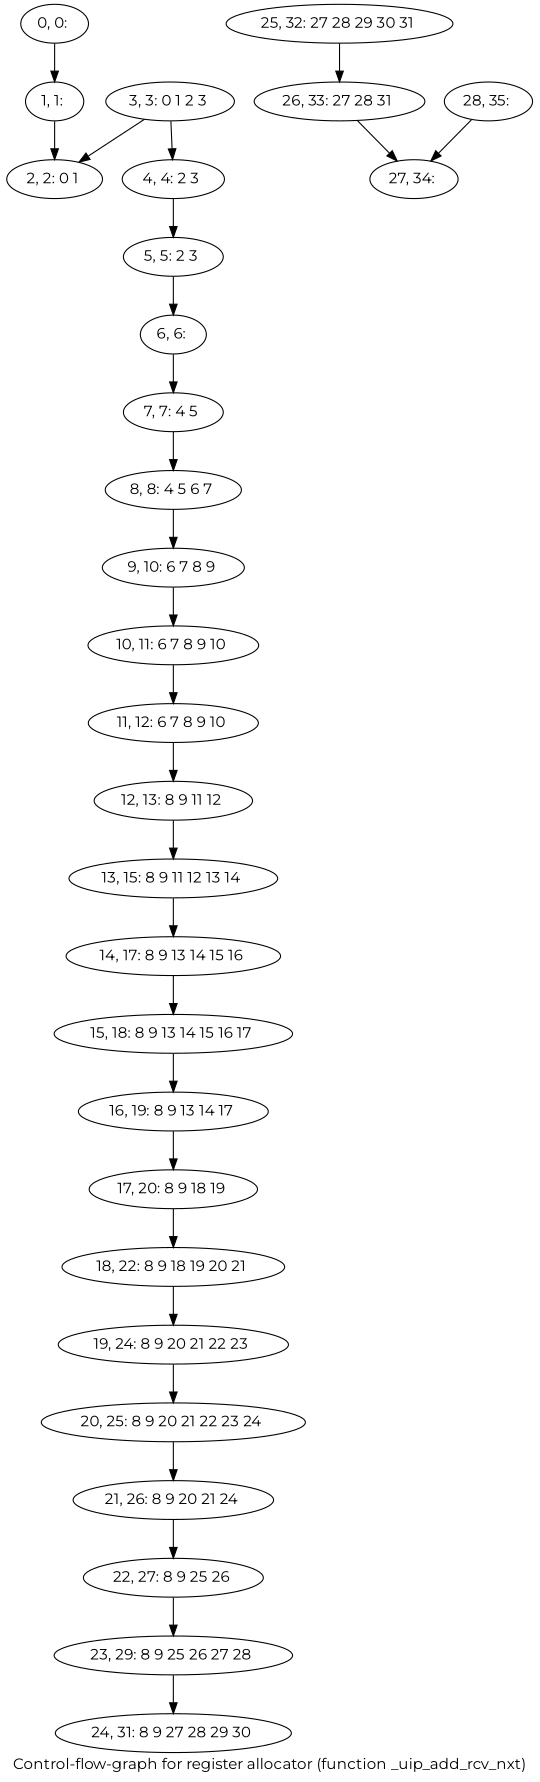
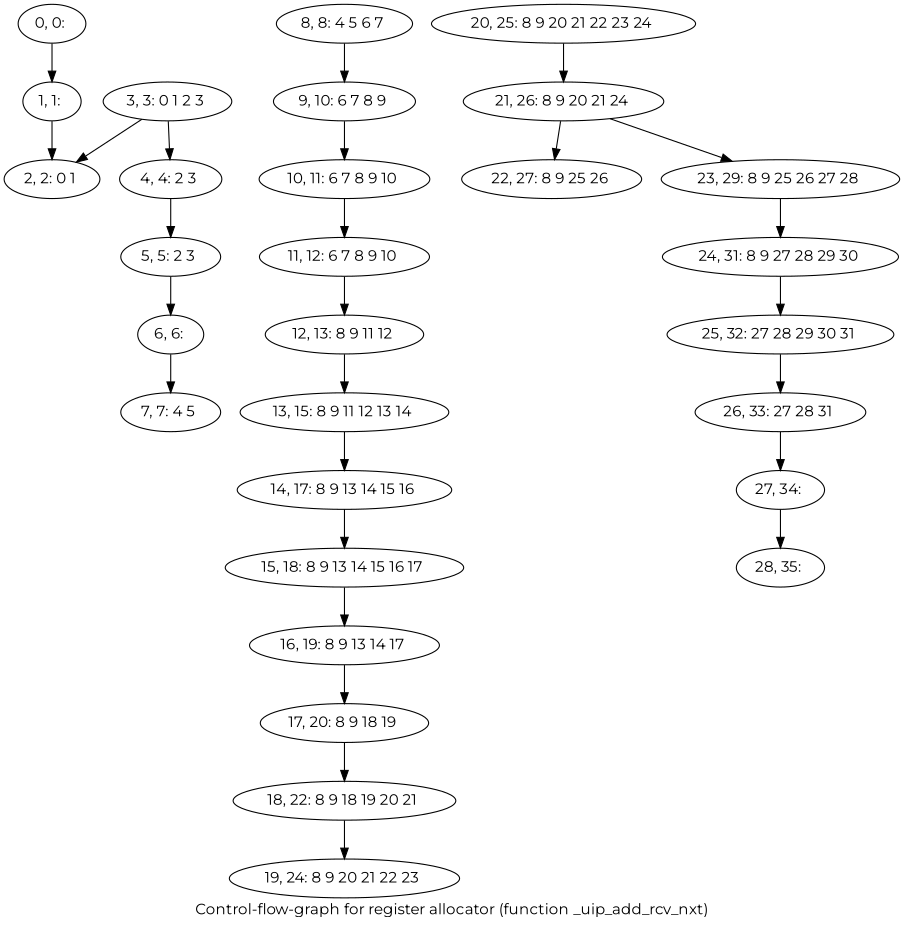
(455, 136) -> (780, 523)
none -> (780, 290)
(173, 446) -> none
(173, 1378) -> none
(173, 1611) -> (666, 138)
